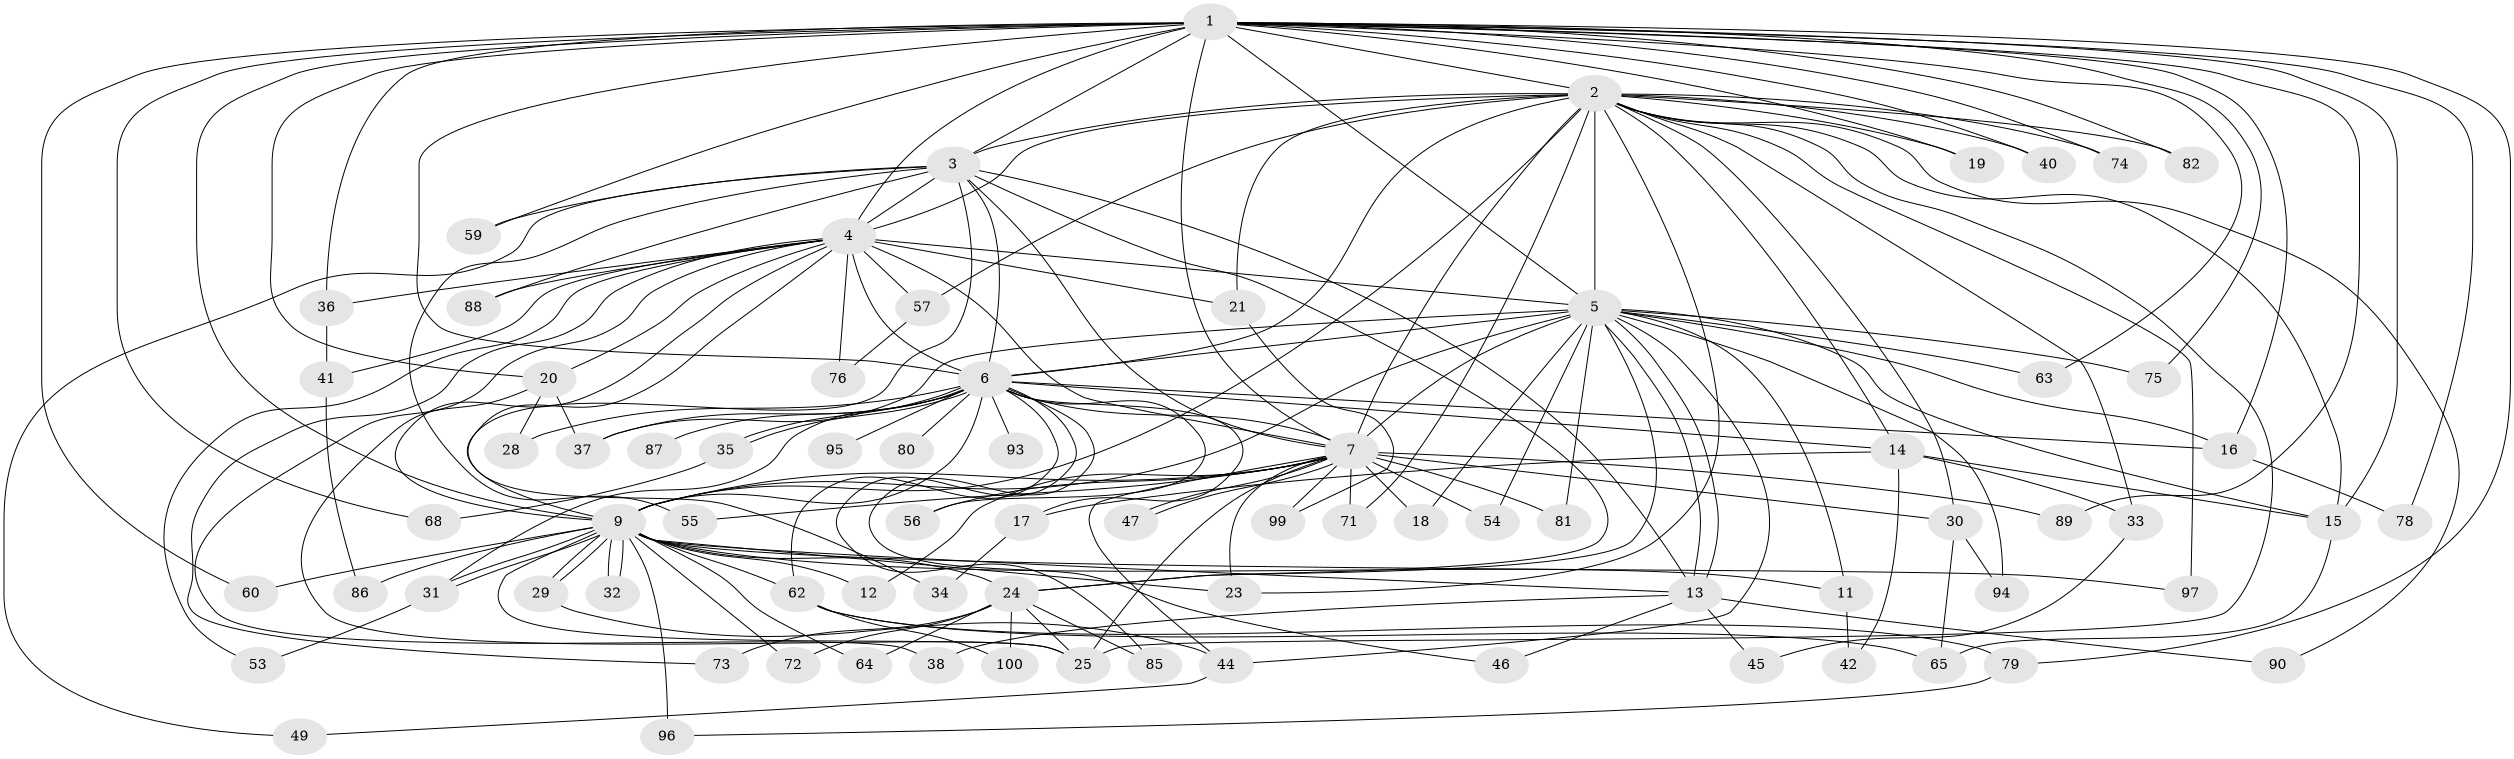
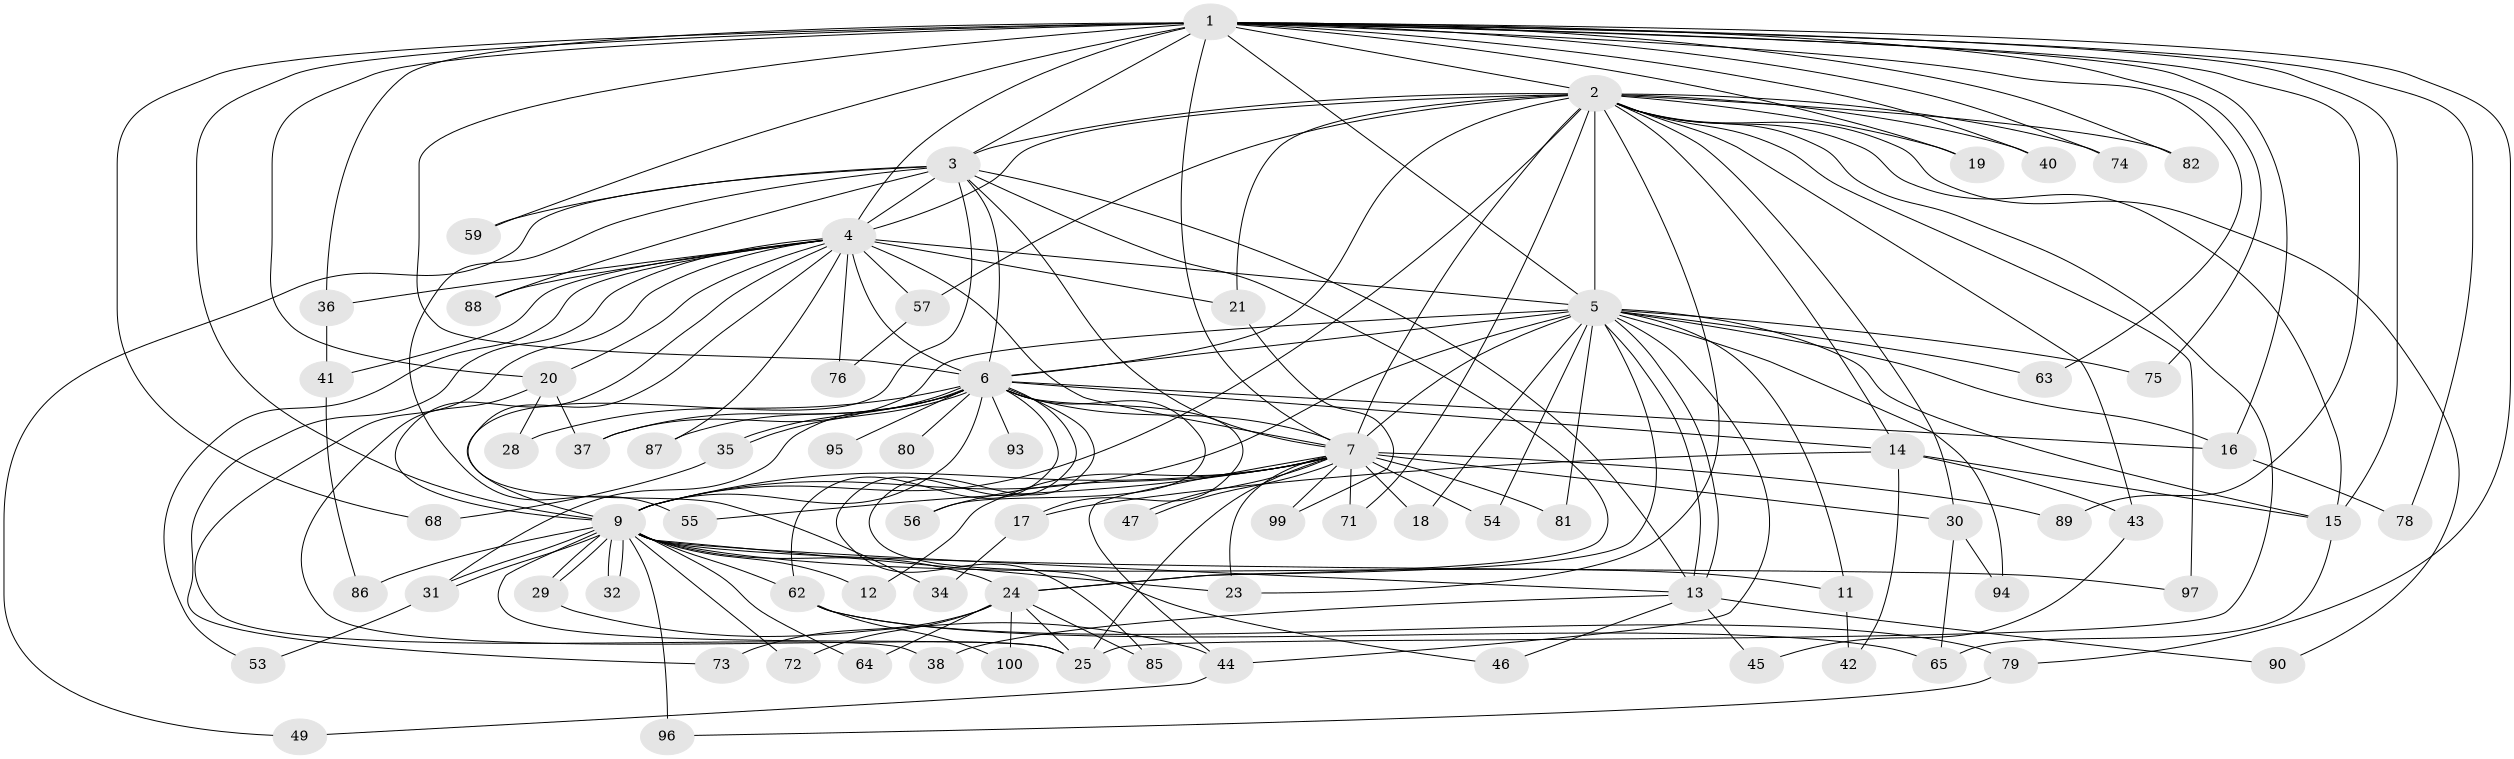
none -> (779, 348)
(2136, 522) -> (2136, 522)
(251, 594) -> none
